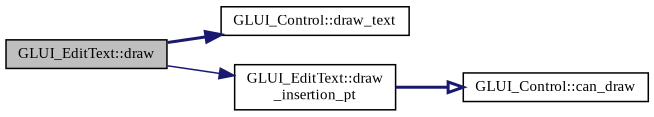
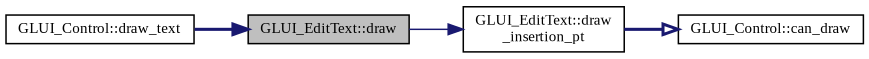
(187, 40) -> (214, 29)
